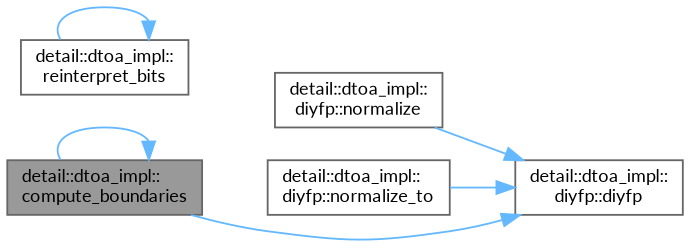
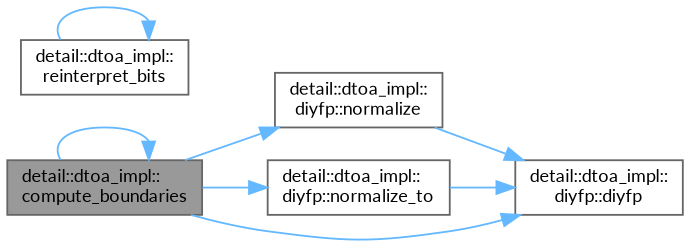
none -> (223, 147)
none -> (226, 188)
